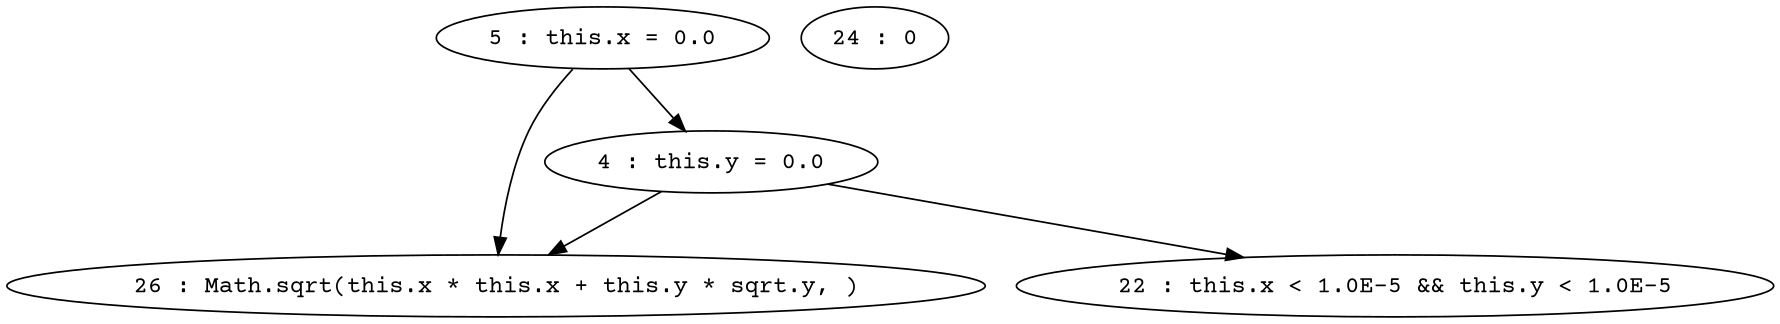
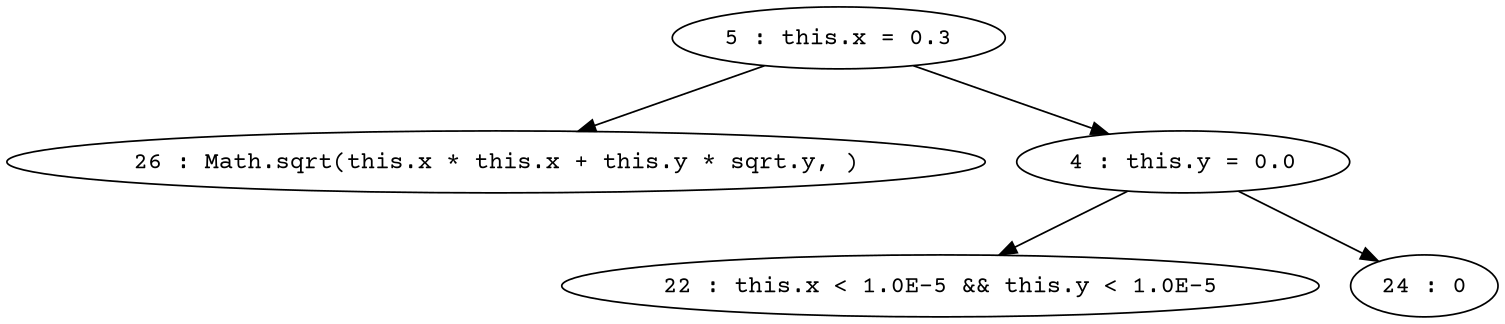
(603, 38) -> (839, 38)
(613, 219) -> (1300, 222)
